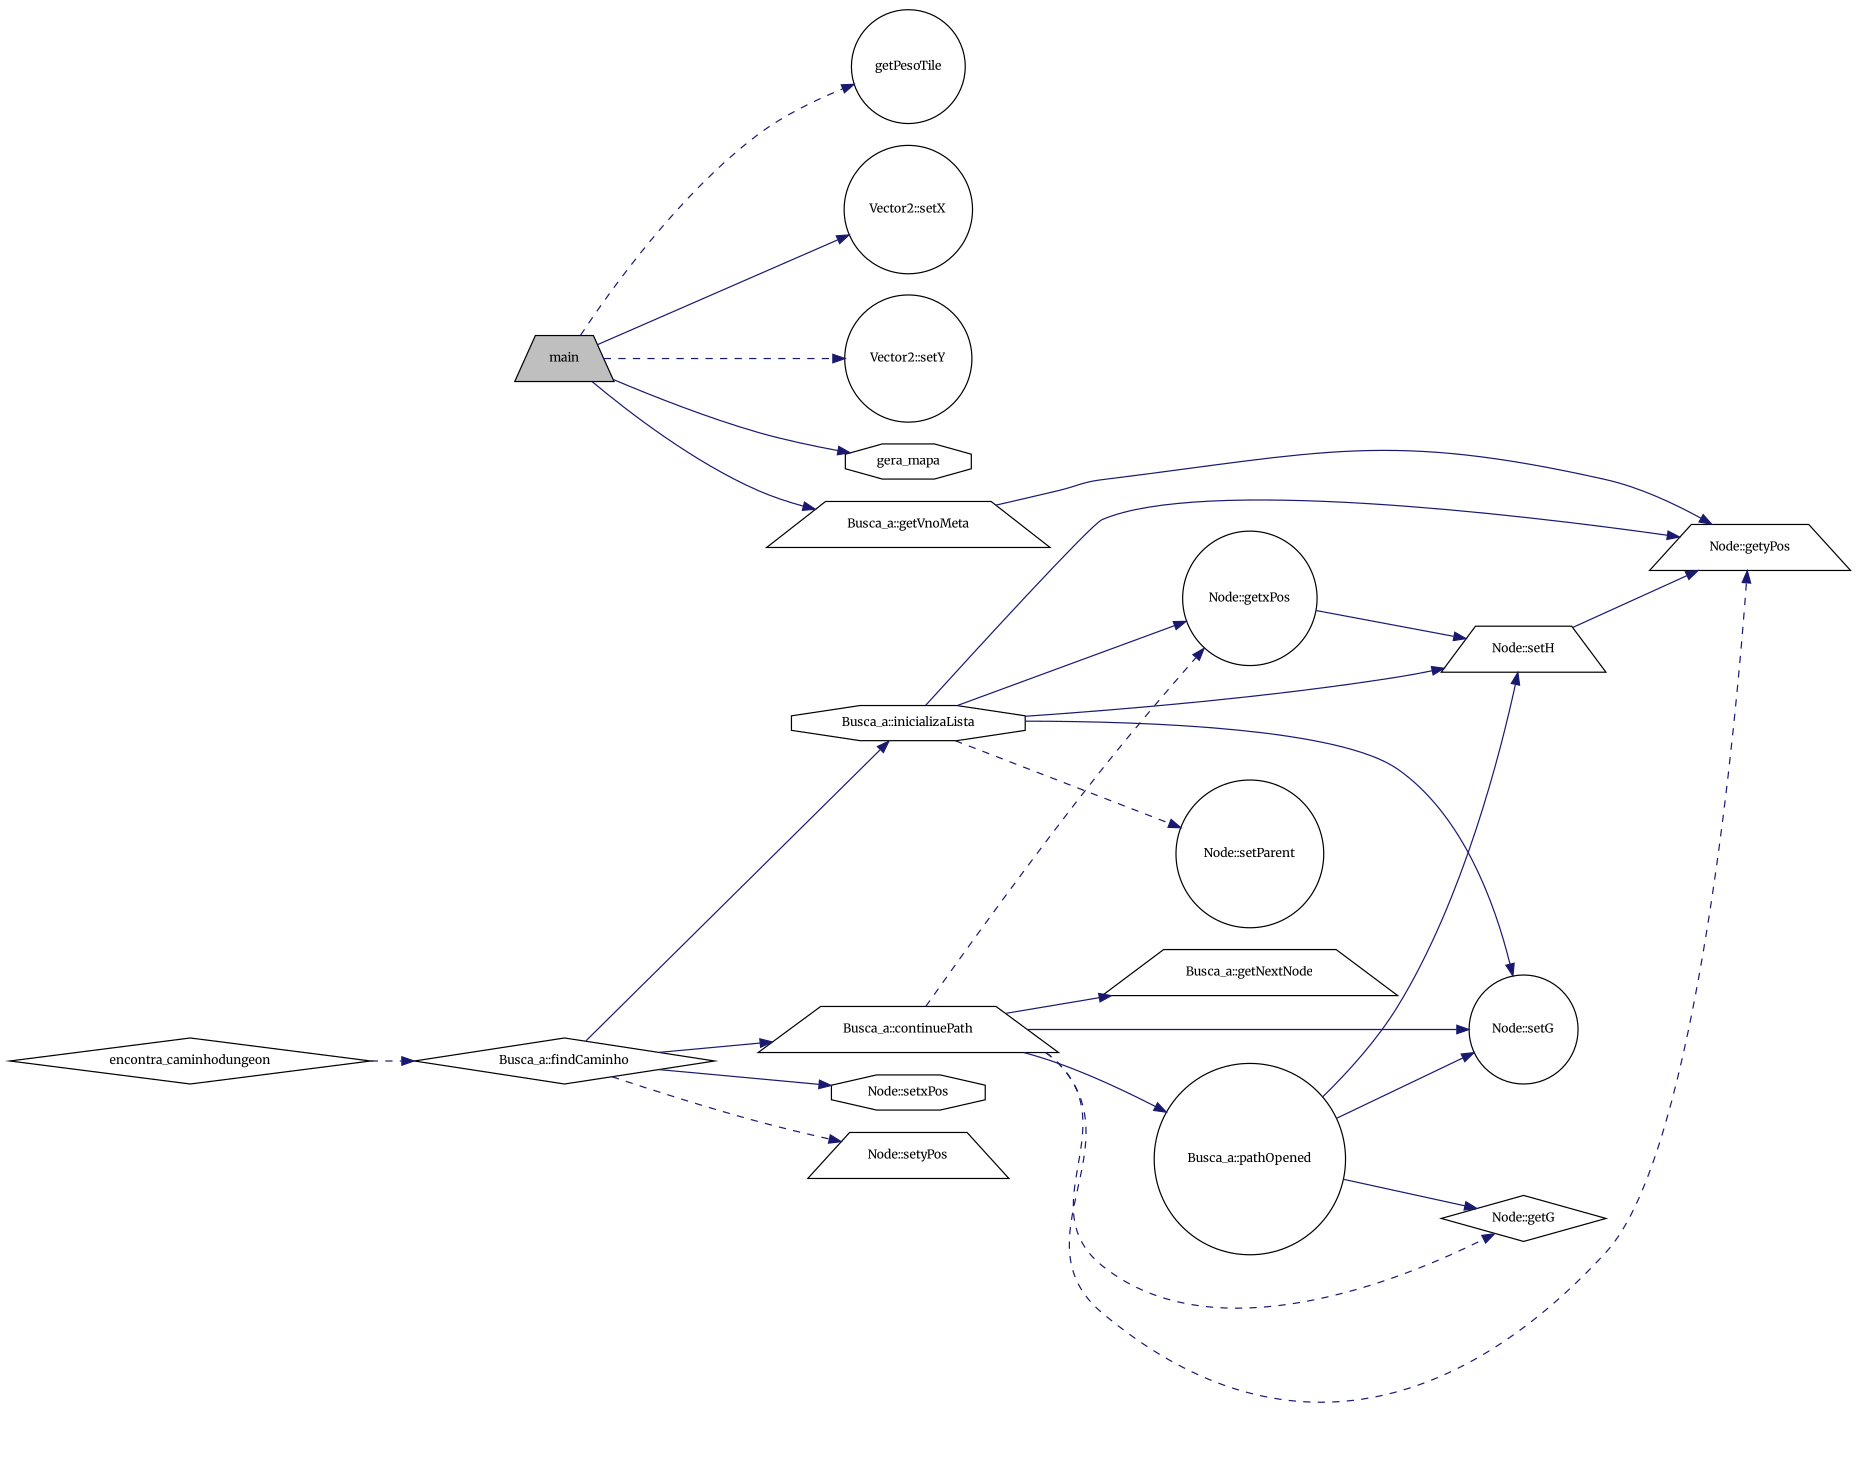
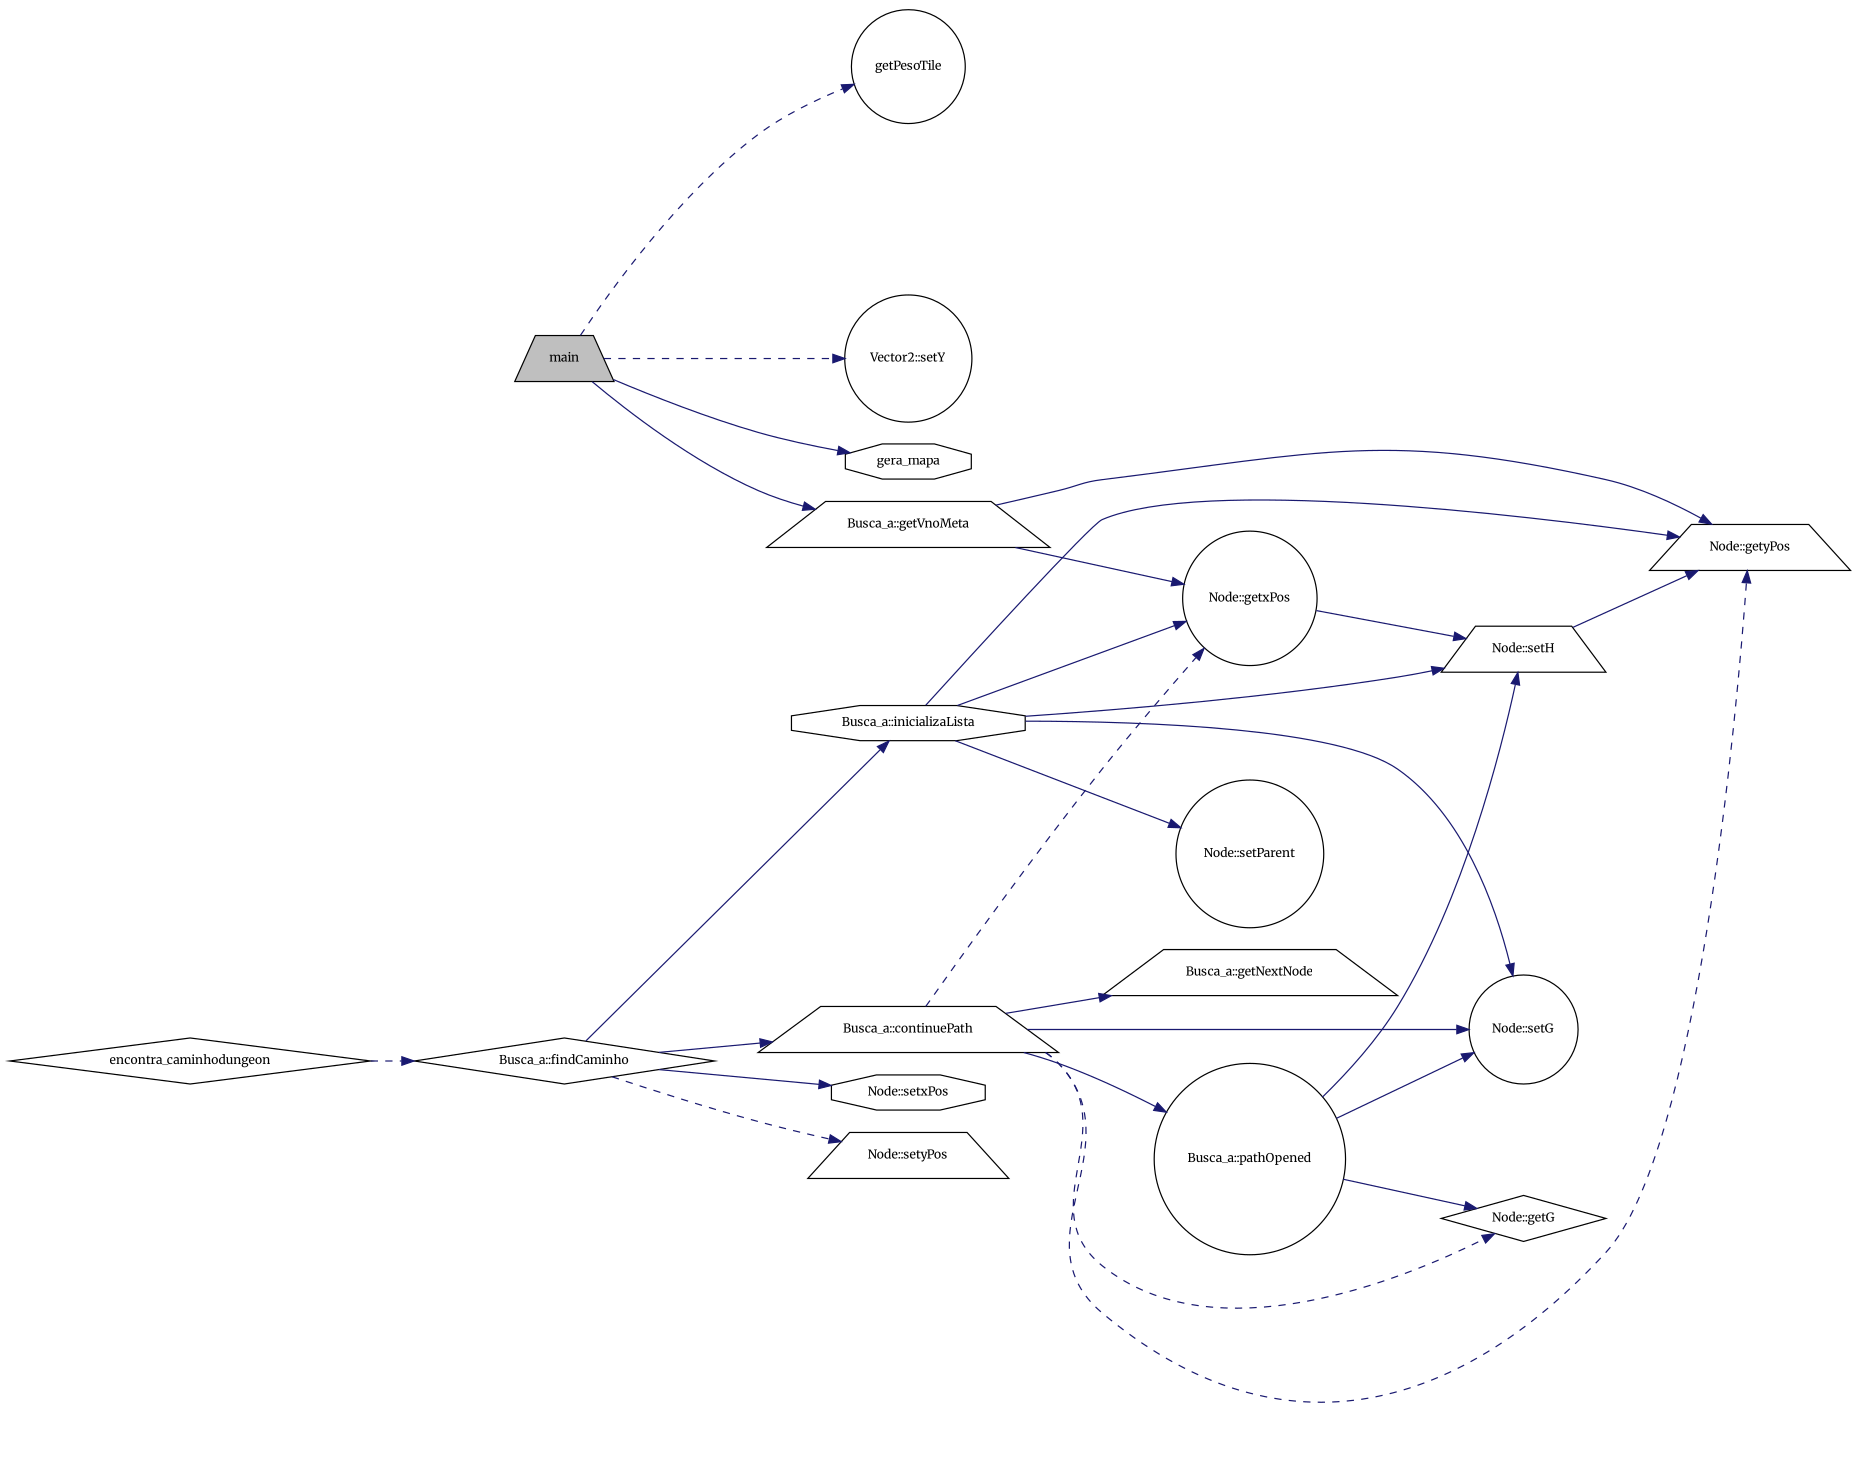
(908, 210) -> none
none -> (1094, 565)
(1062, 782) -> (1062, 782)
